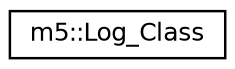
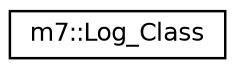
(118, 35) -> (118, 35)
